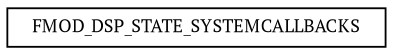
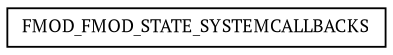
(196, 28) -> (196, 28)
